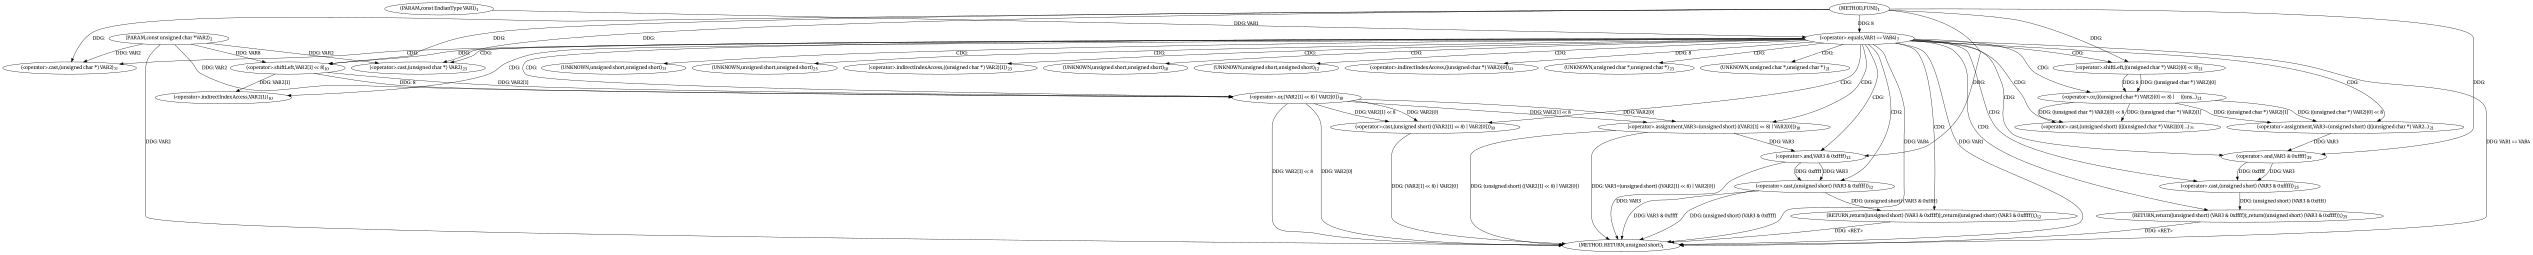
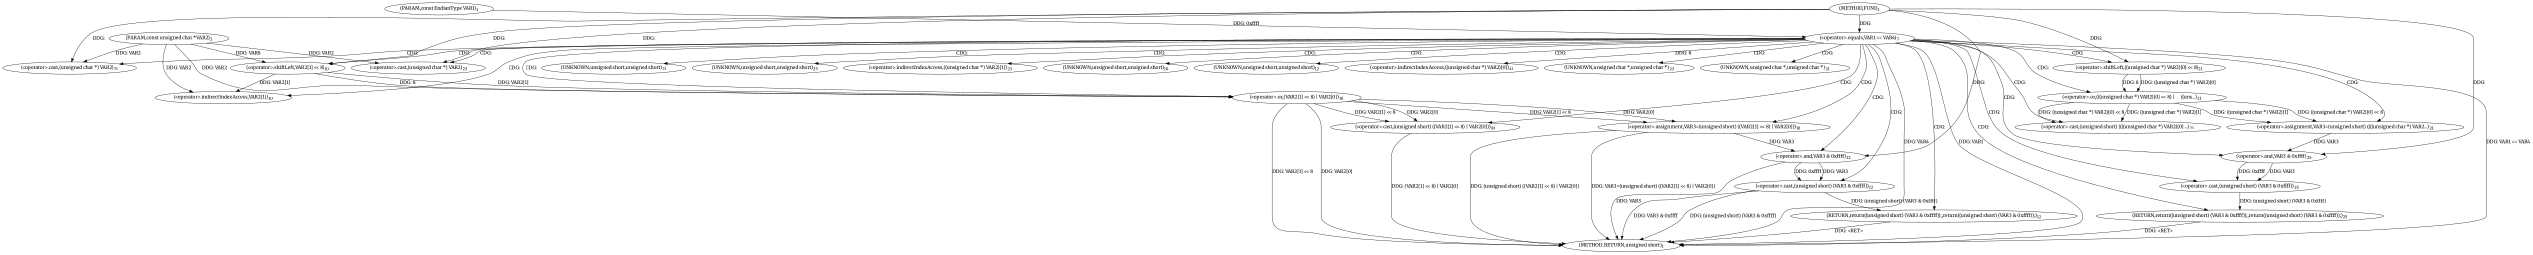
(1246, 24) -> (1246, 24)
(1866, 24) -> (1866, 24)
(465, 53) -> (465, 53)
(764, 237) -> (166, 74)
